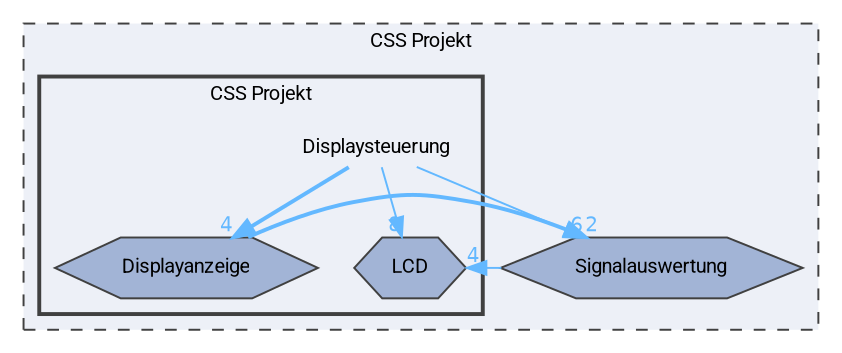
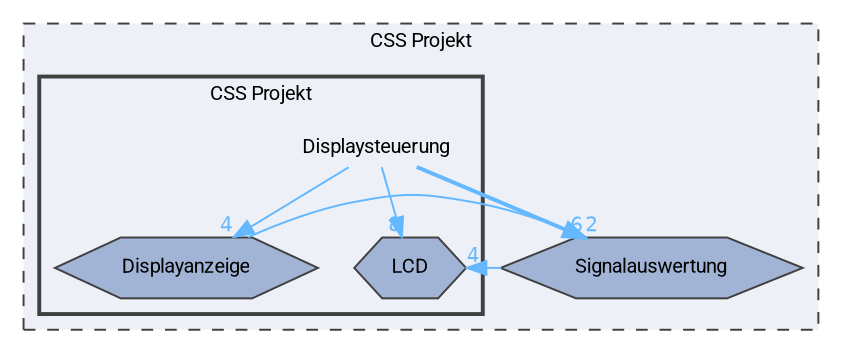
(469, 189) -> (469, 189)
(407, 195) -> (407, 195)
(300, 197) -> (300, 197)
